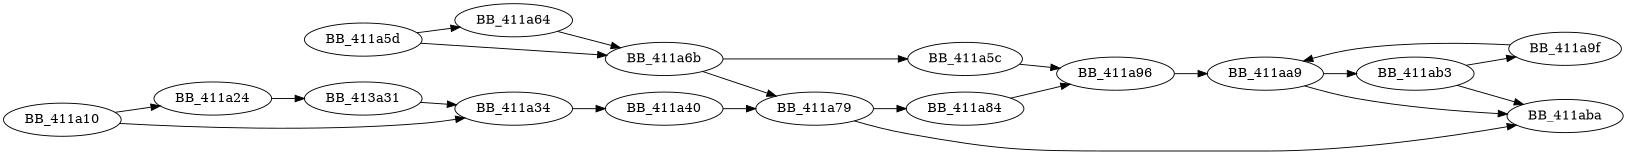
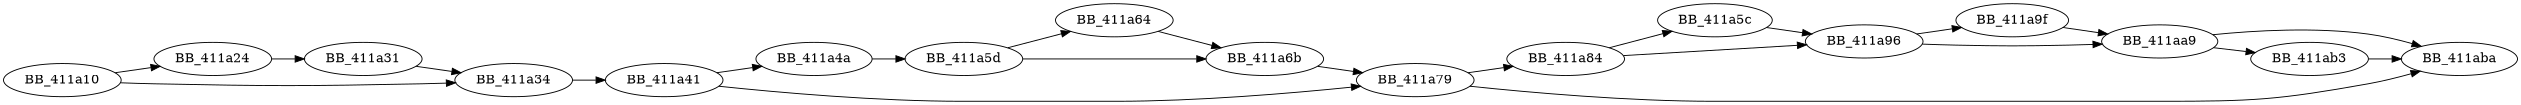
(811, 59) -> (1636, 41)
none -> (814, 59)
(1487, 62) -> (1934, 31)
(363, 99) -> (363, 59)
(664, 109) -> (664, 80)
